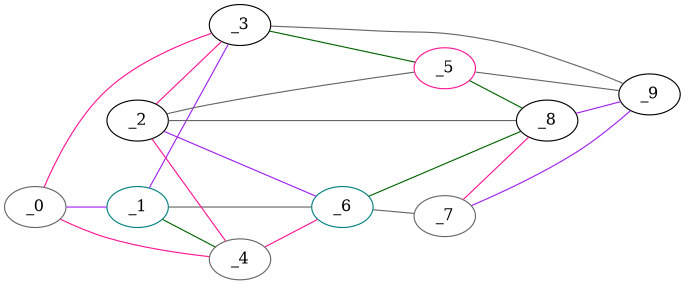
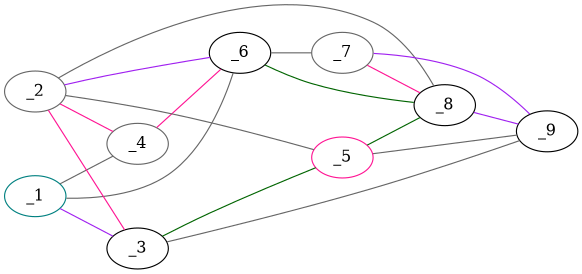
(138, 121) -> (35, 92)
(35, 207) -> none
(342, 207) -> (240, 53)
(189, 233) -> (80, 173)
